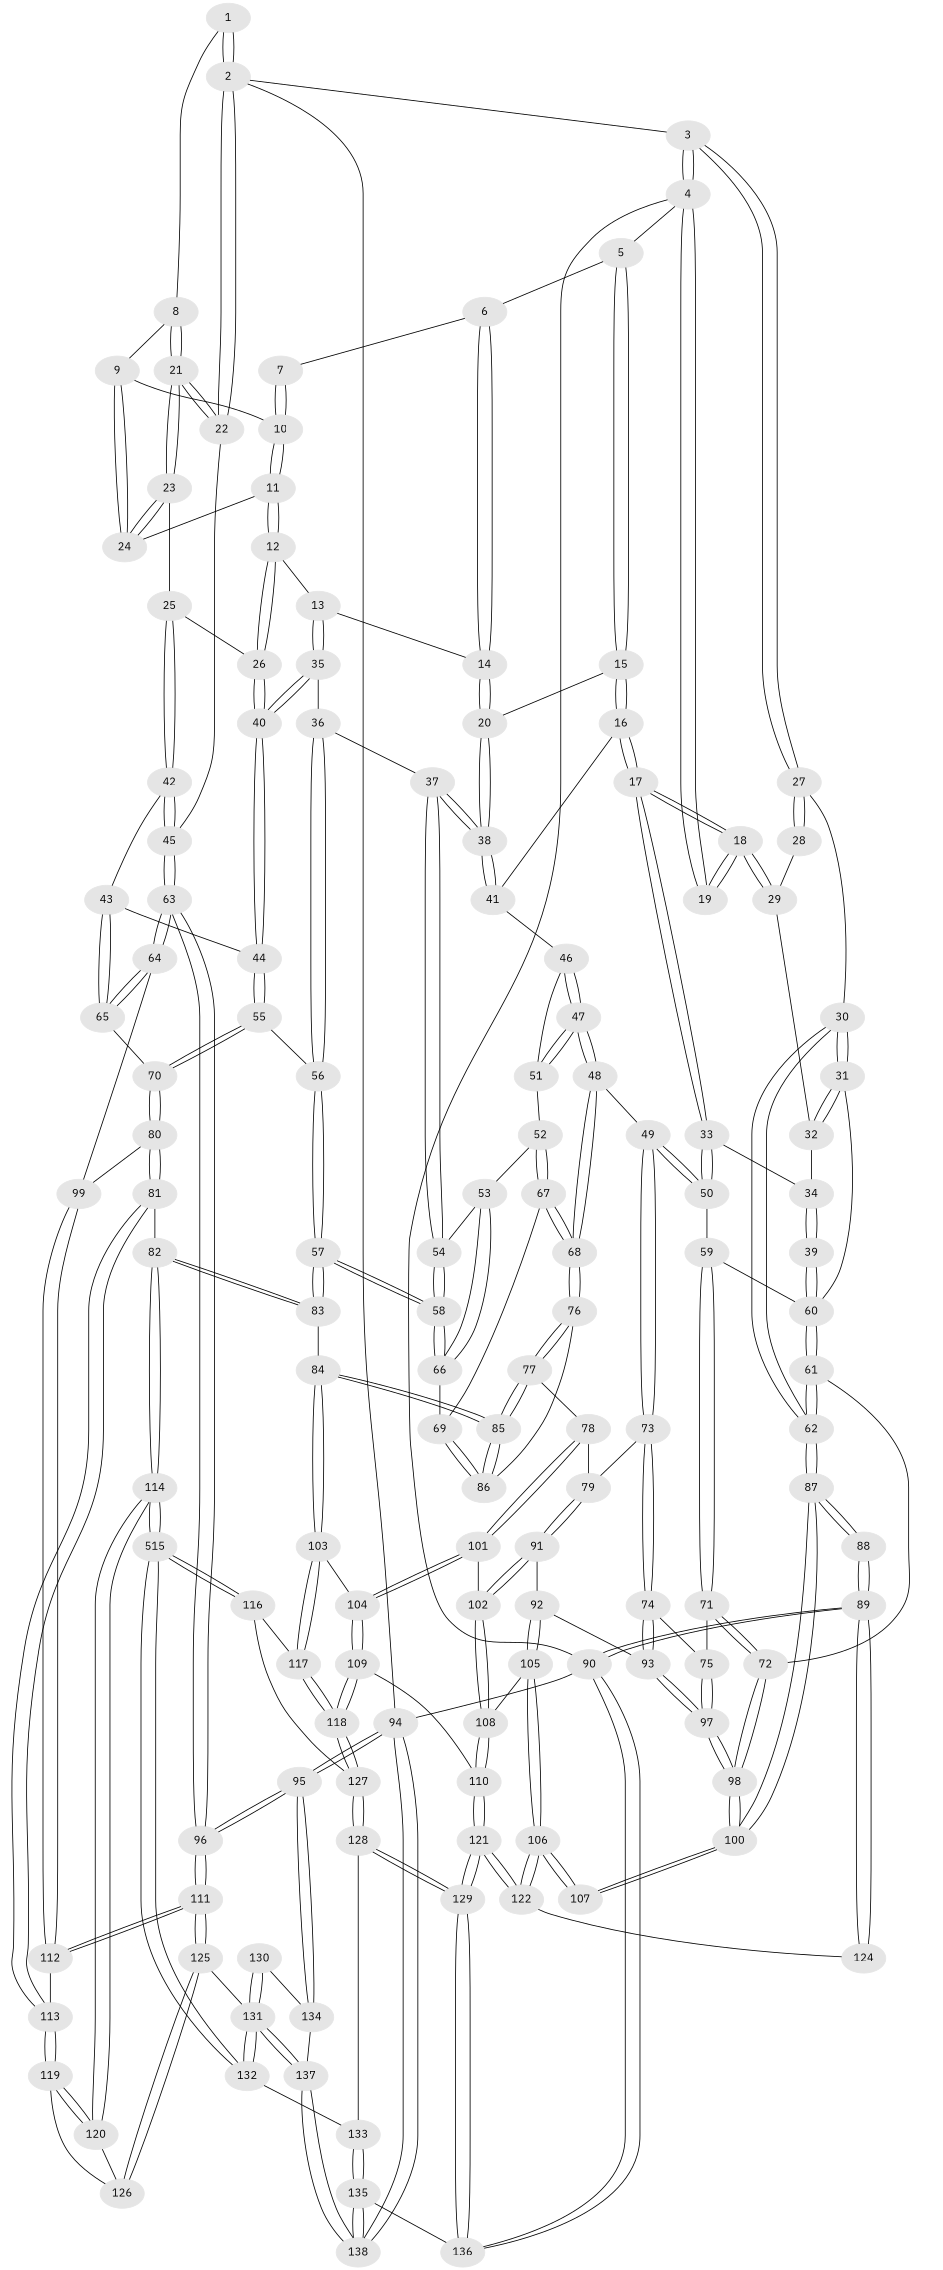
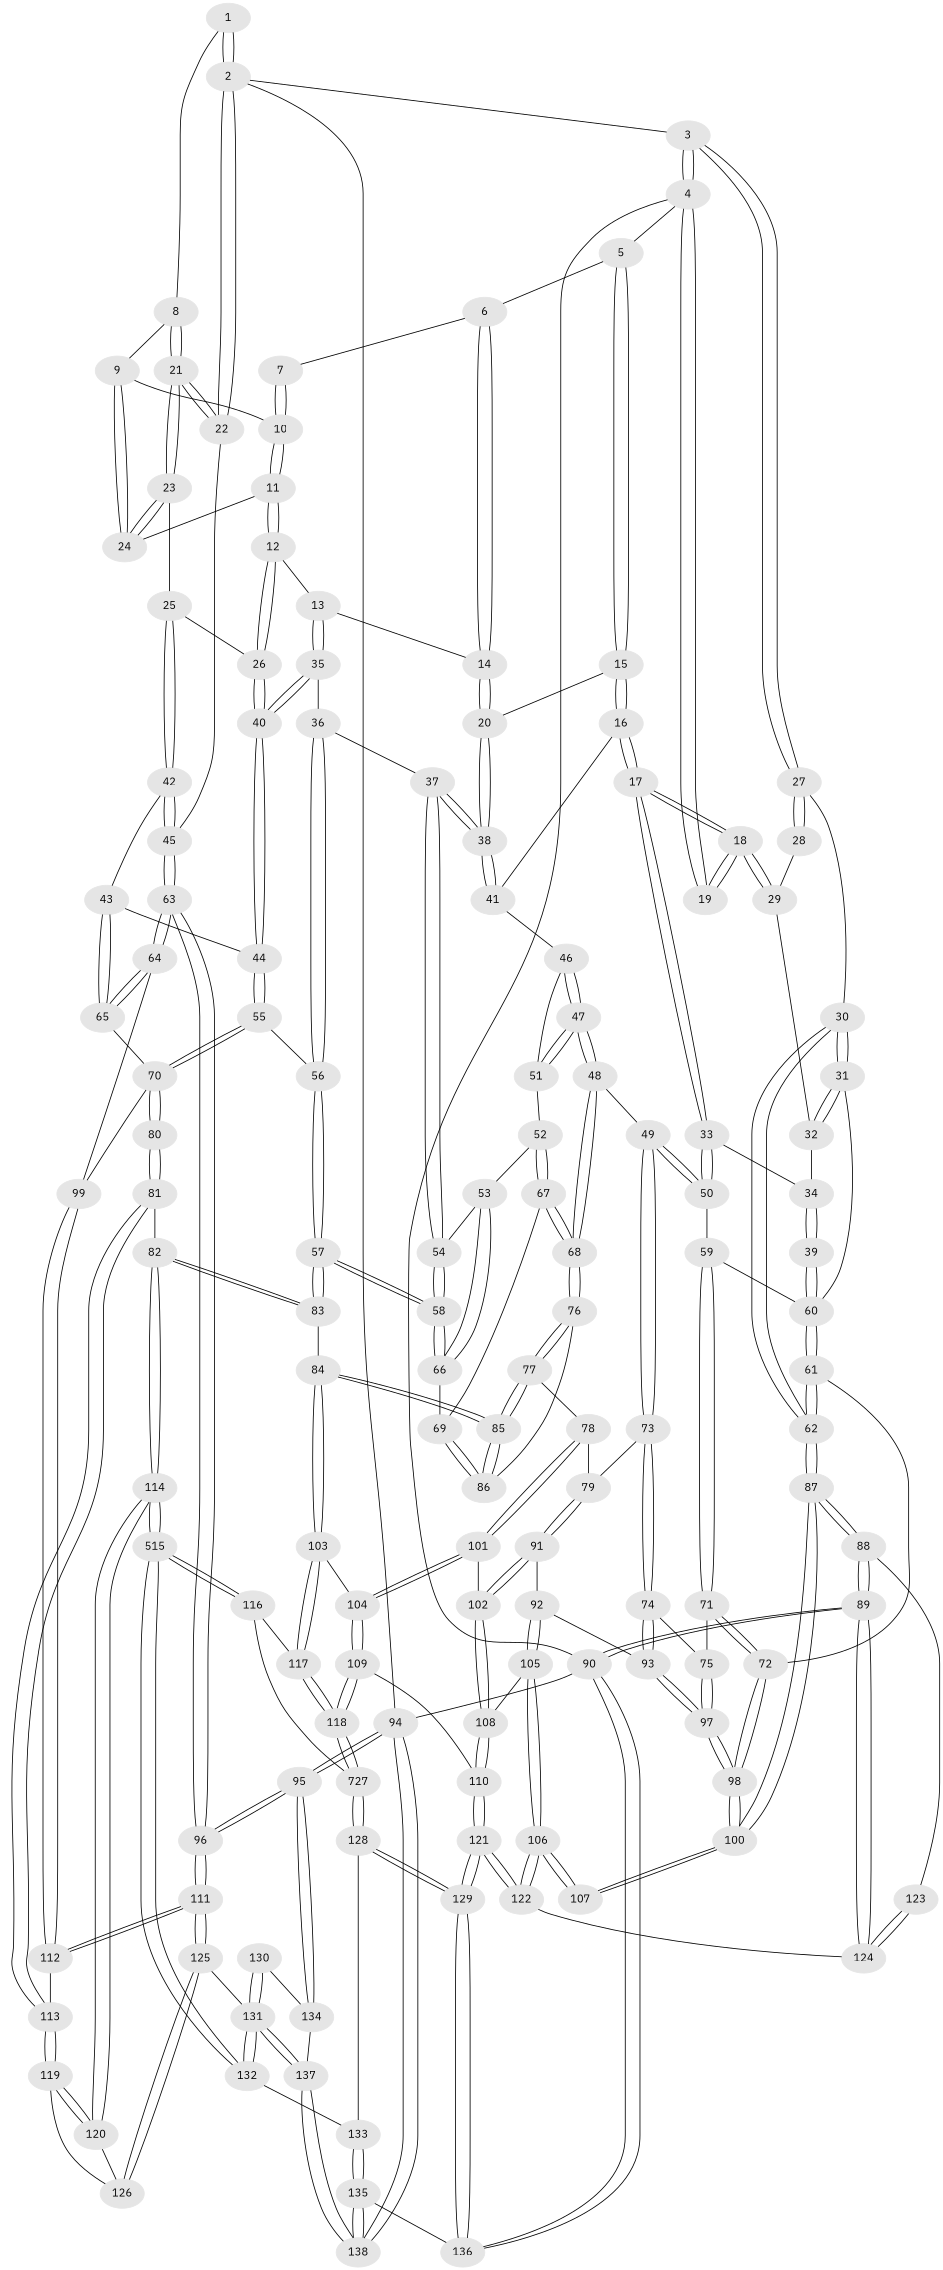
(117, 1165) -> (116, 1135)
(358, 1782) -> (358, 1782)
none -> (916, 1900)
